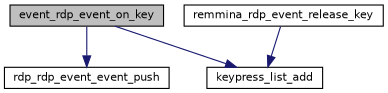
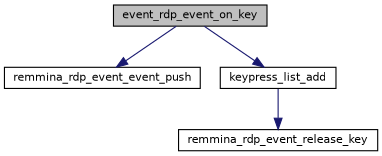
(276, 41) -> (278, 103)
(87, 78) -> (102, 78)
